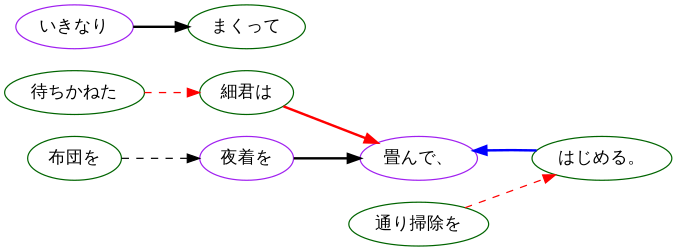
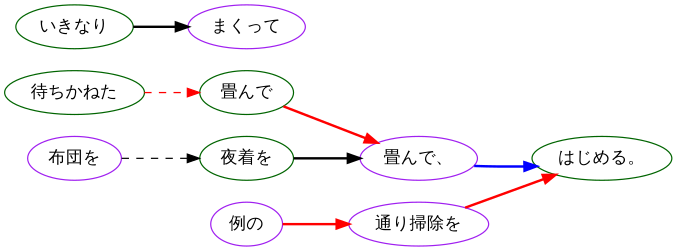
(75, 27) -> (75, 27)
(247, 27) -> (247, 27)
(247, 93) -> (247, 93)
(512, 150) -> (499, 167)
(75, 158) -> (75, 158)
(247, 158) -> (247, 158)
(504, 193) -> (504, 193)
none -> (247, 224)
(419, 224) -> (419, 224)
